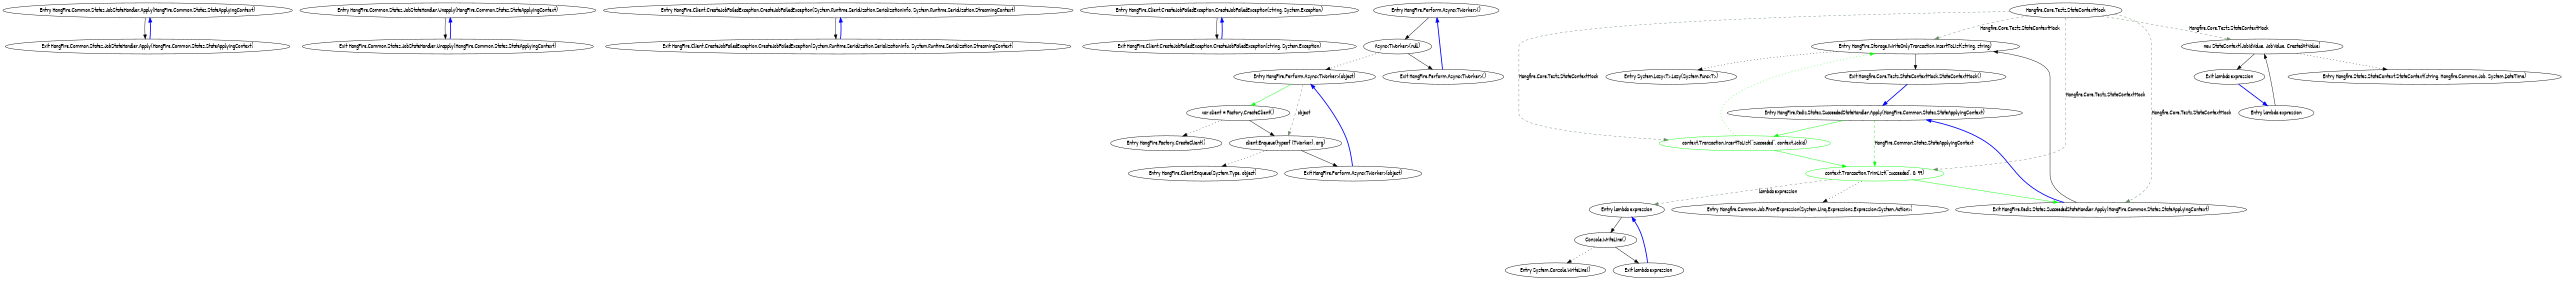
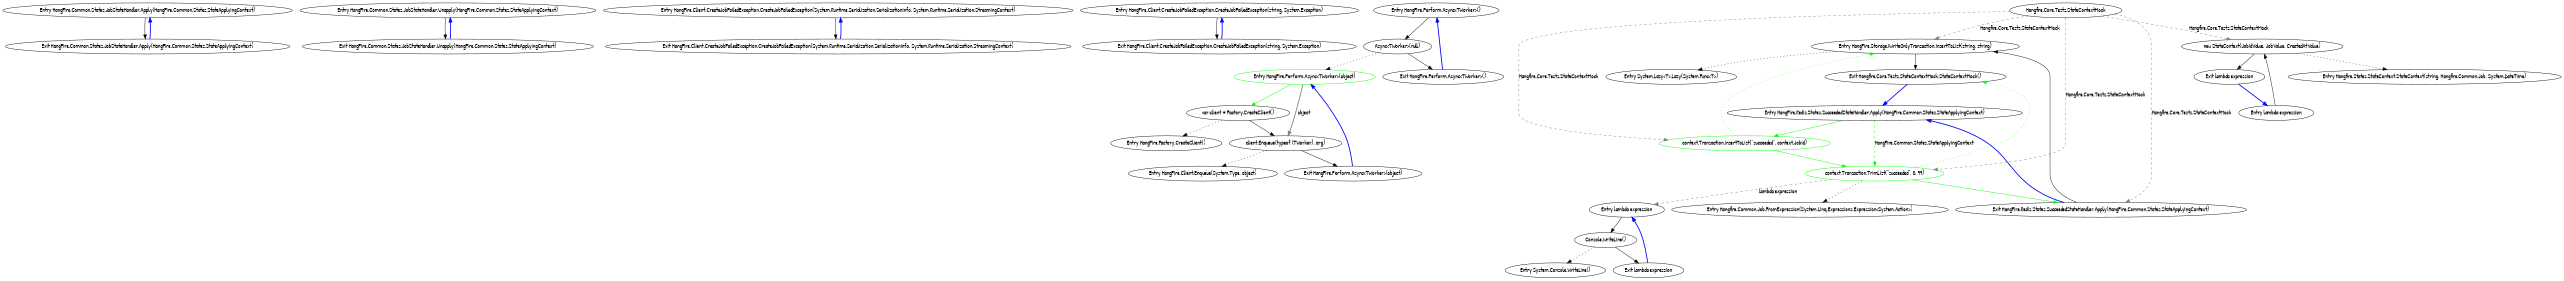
(1305, 77) -> (1305, 77)
(1297, 108) -> (1297, 108)
none -> (2005, 140)
